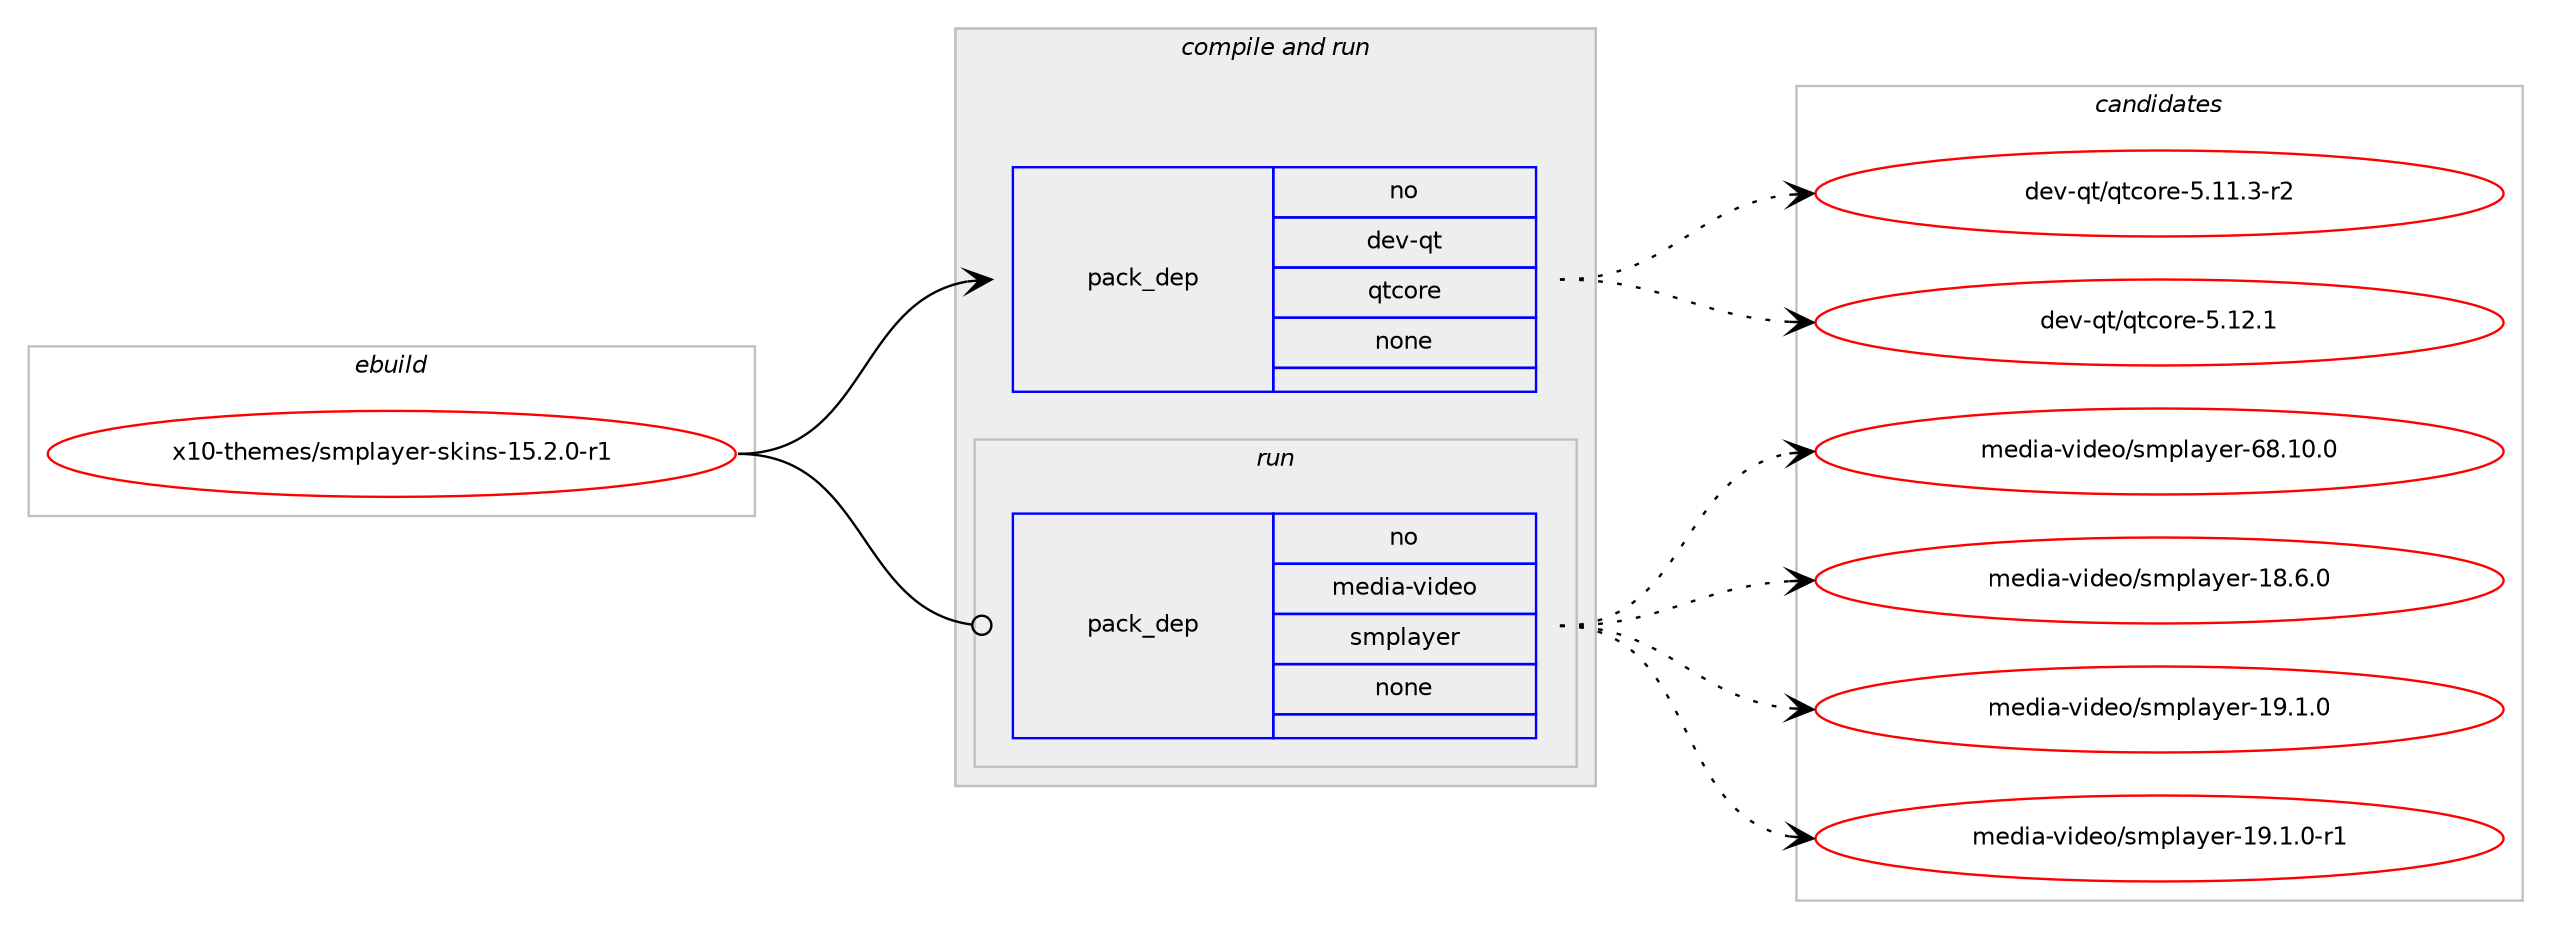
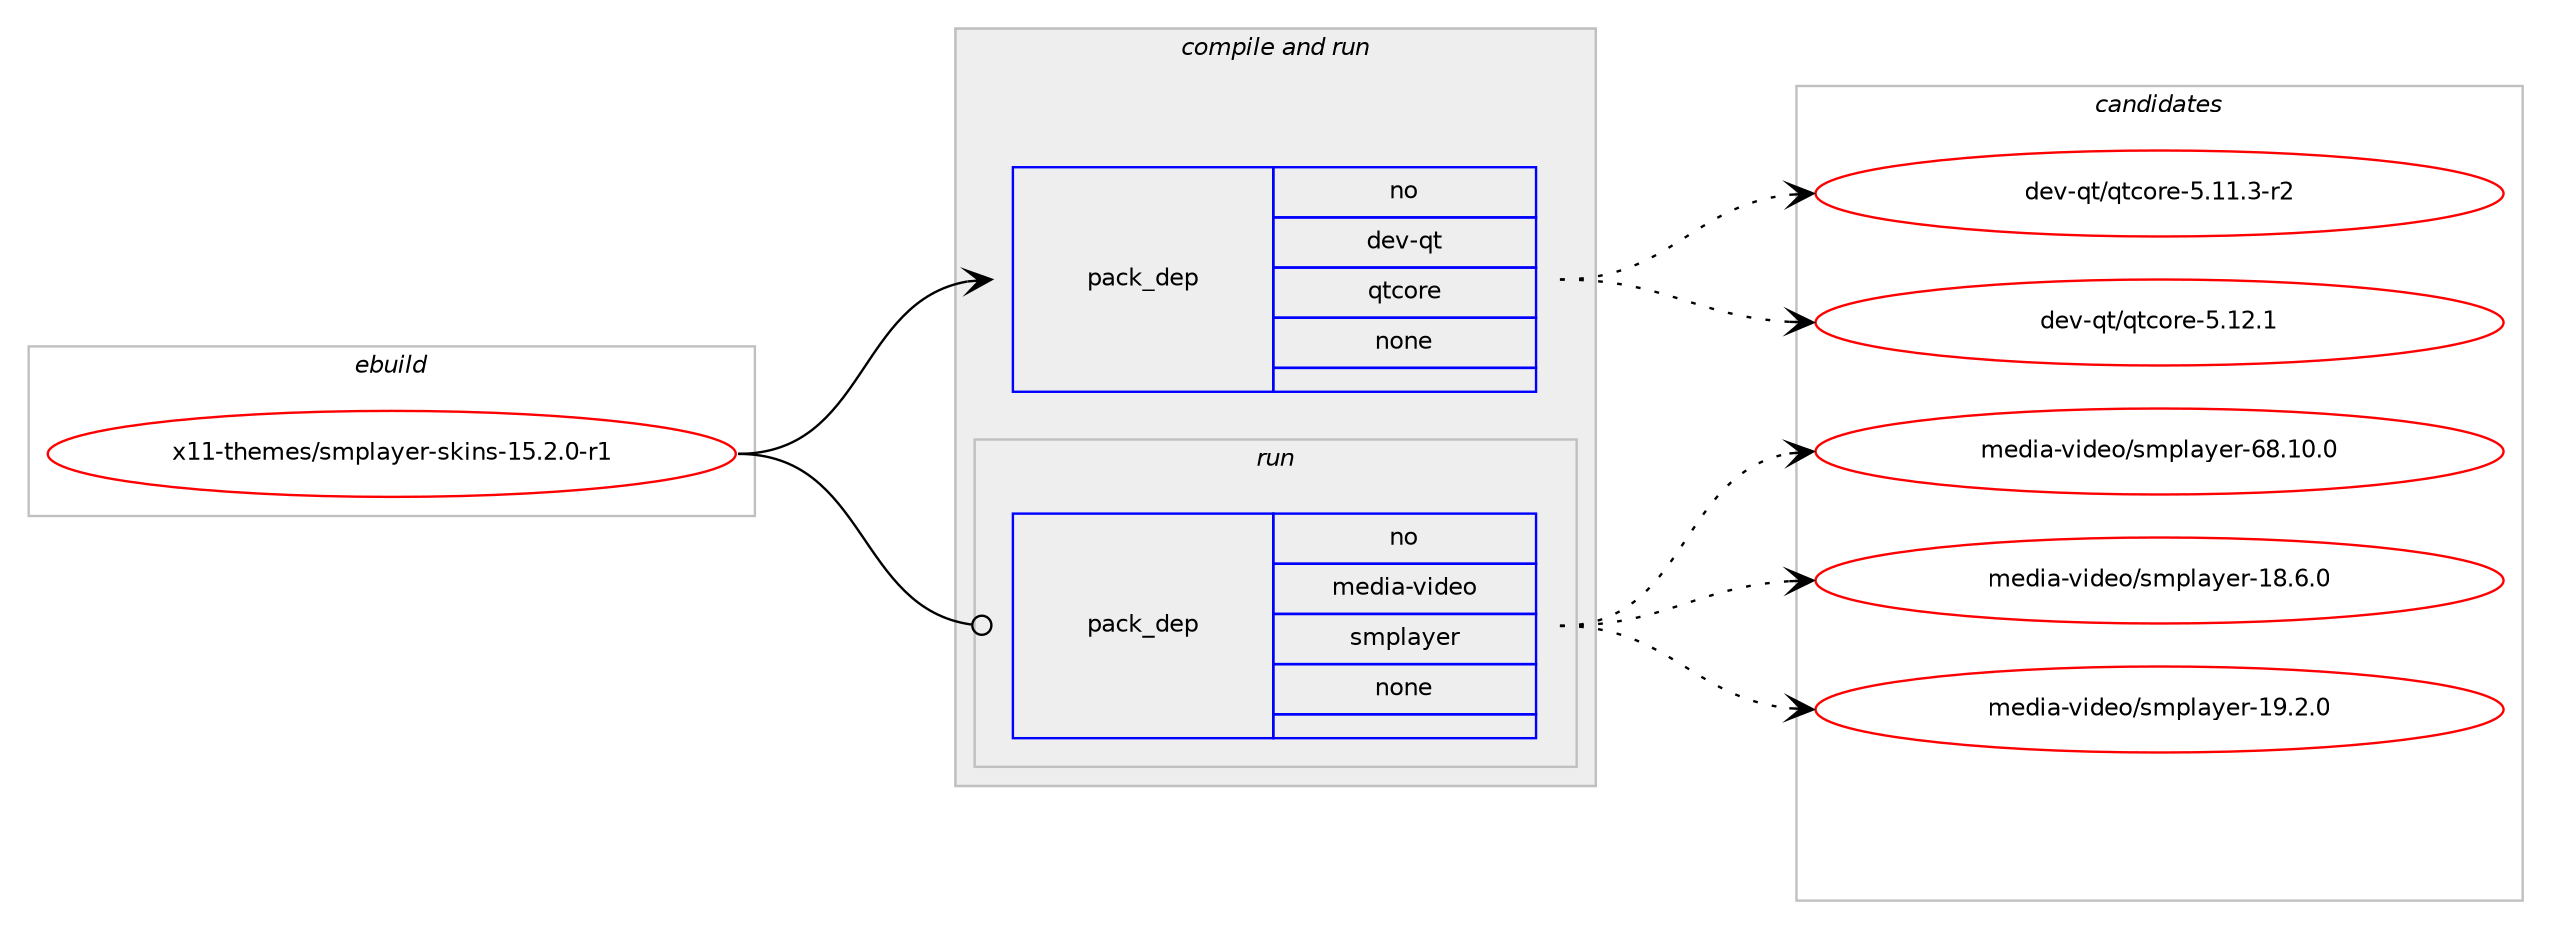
(392, 454) -> (392, 454)
(2160, 710) -> (2160, 710)
(2160, 838) -> none
